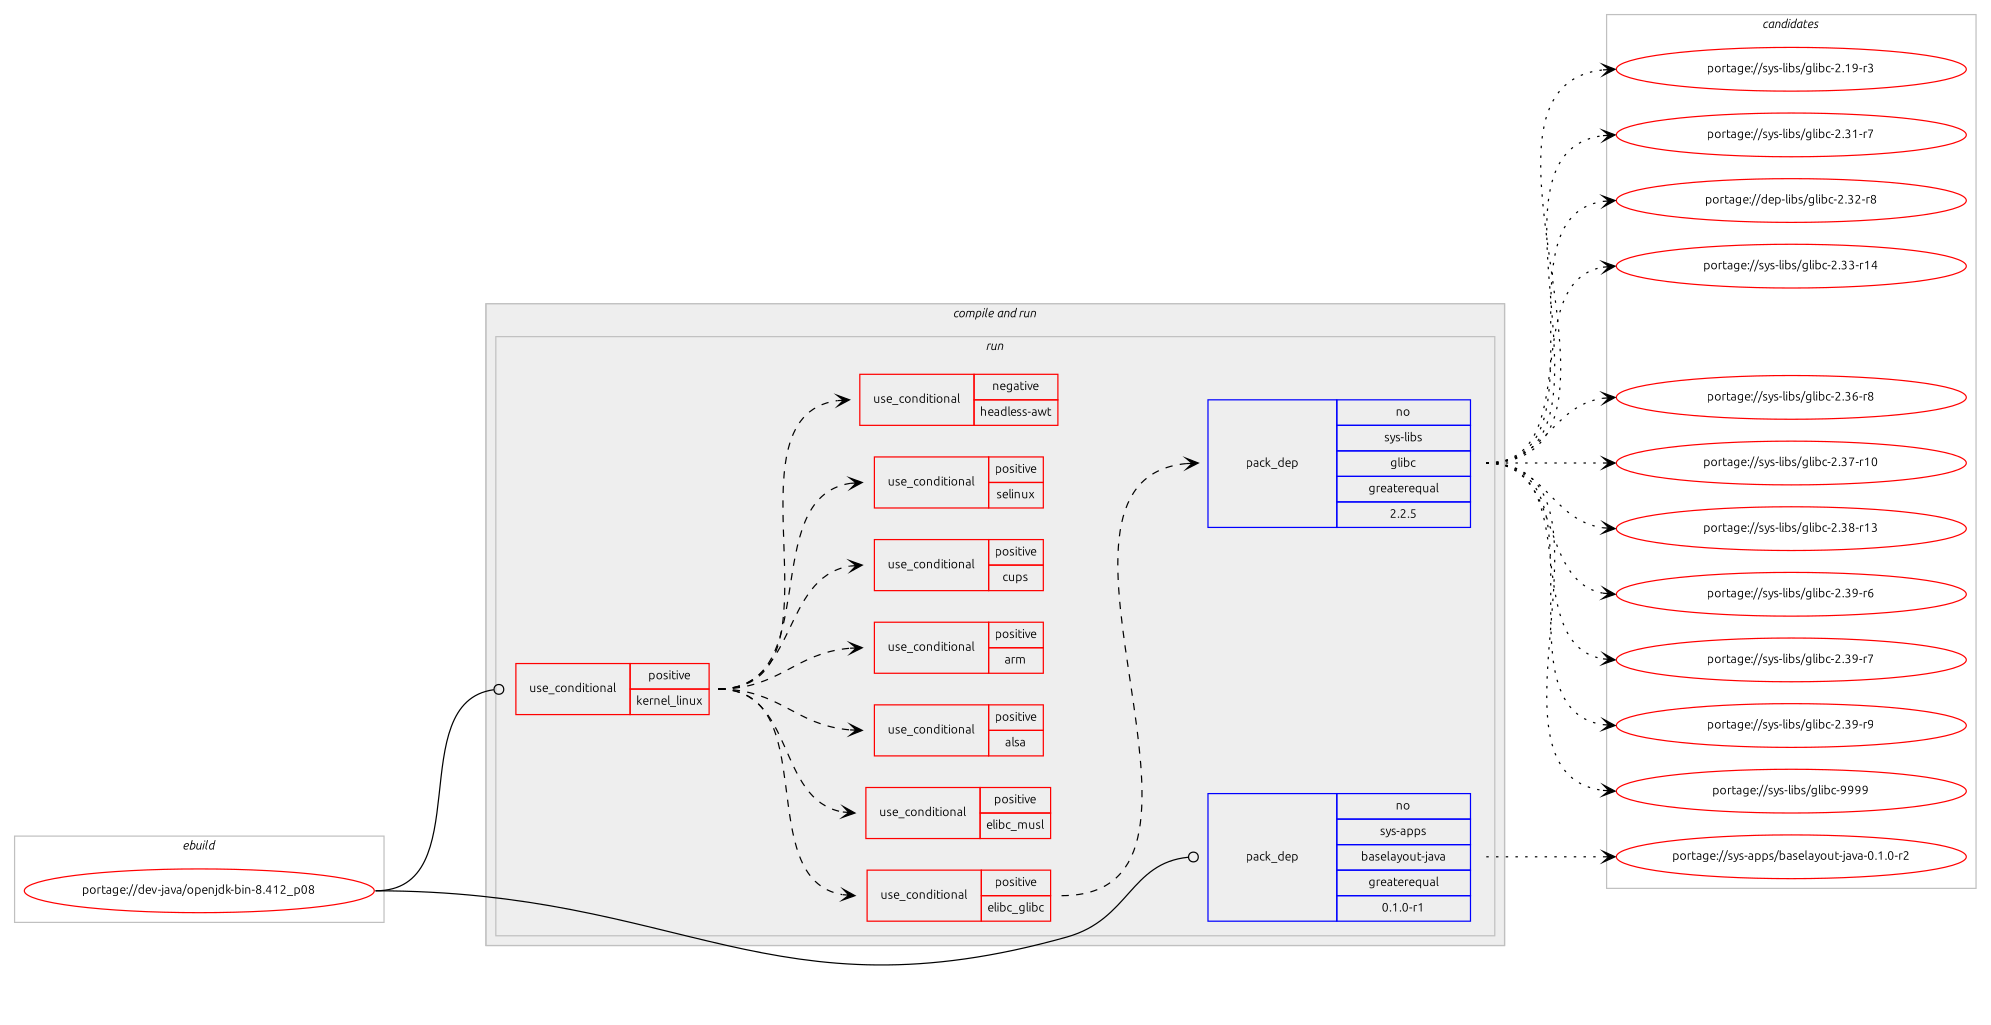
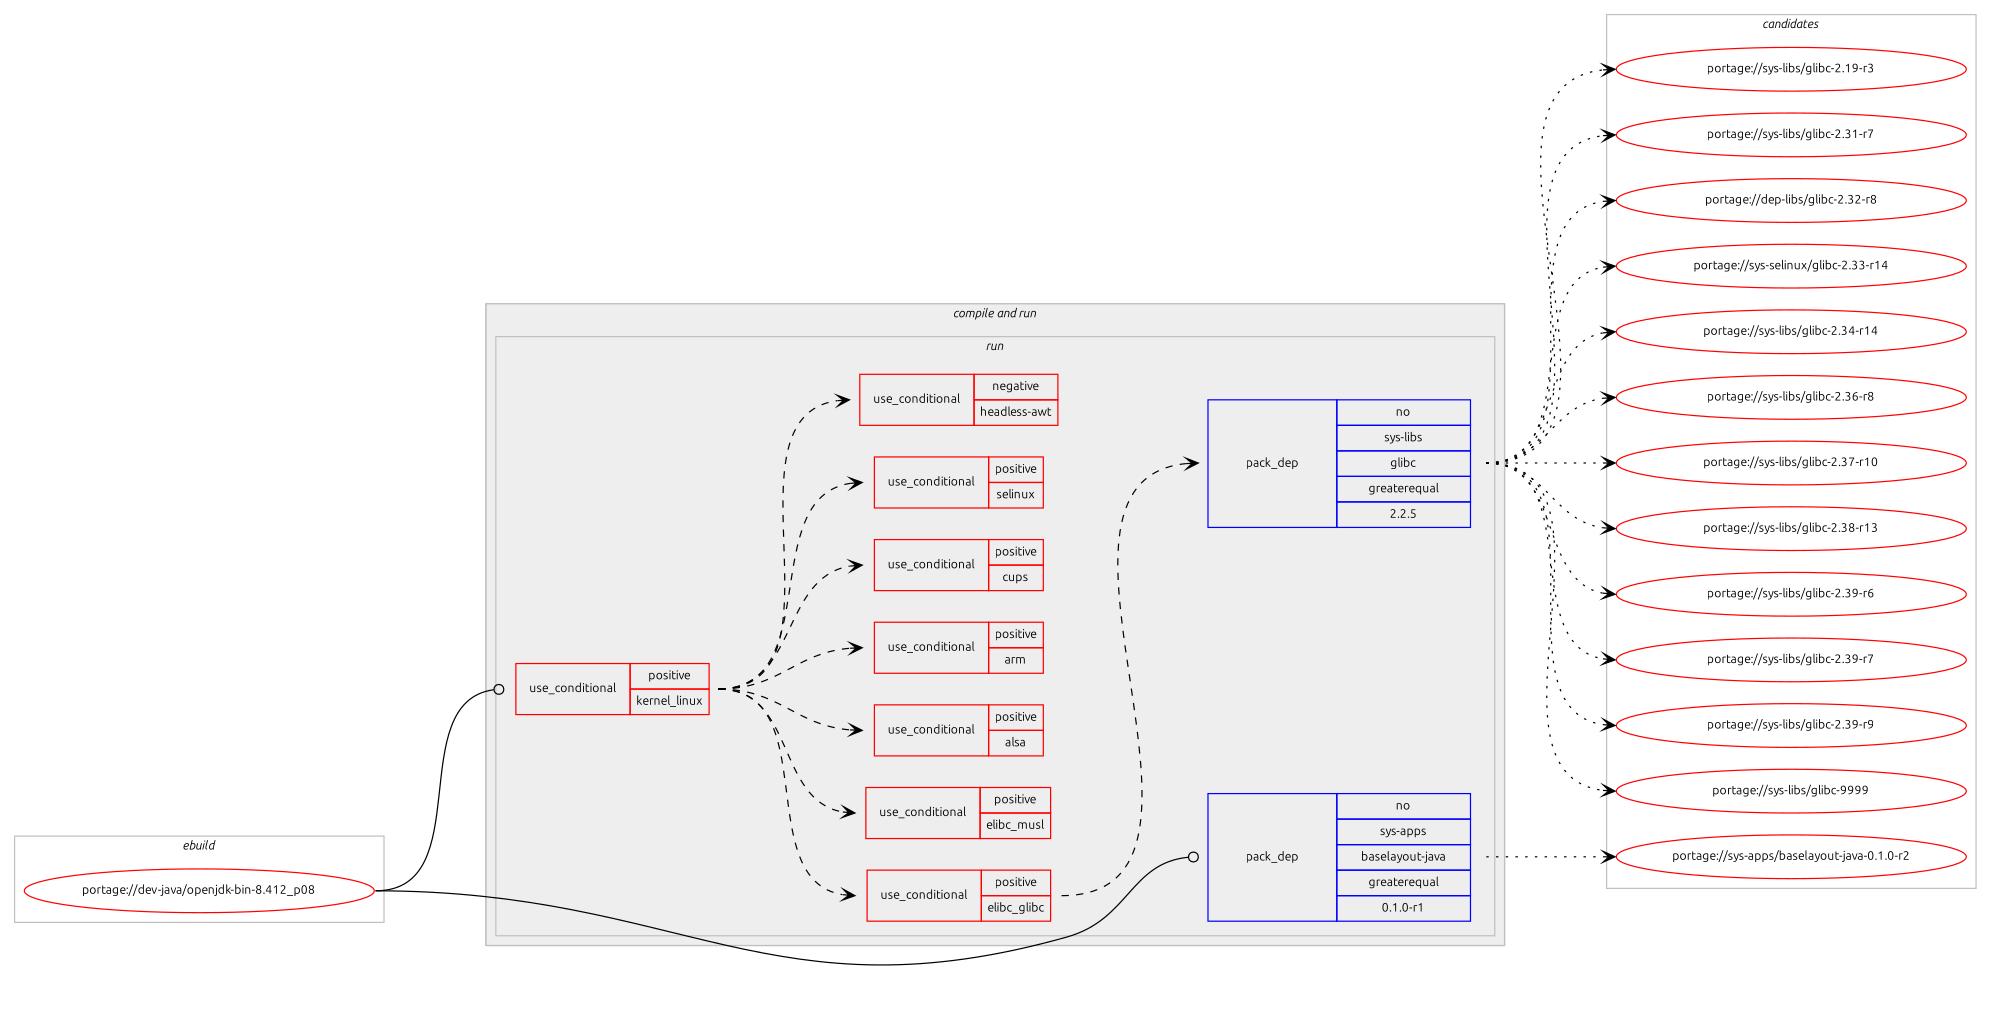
(1791, 266) -> (1791, 266)
none -> (1791, 332)
